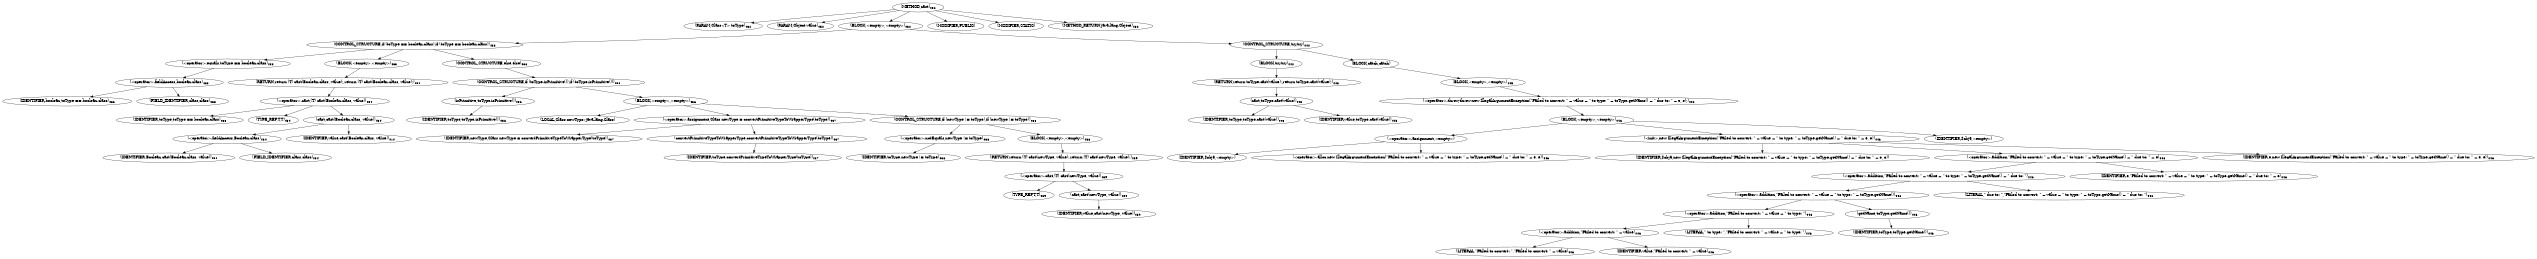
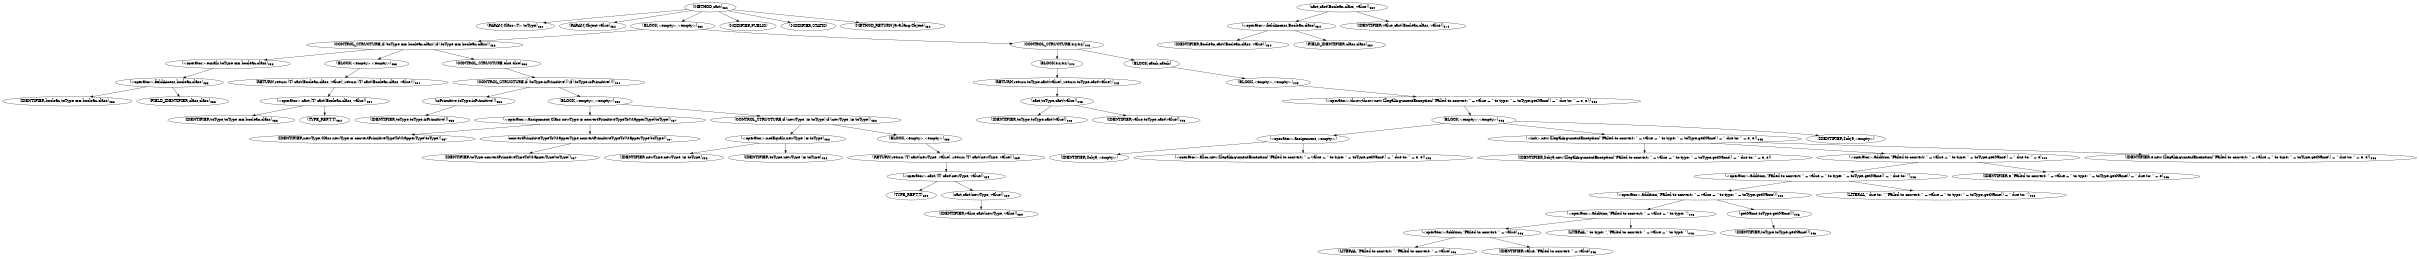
(336, 110) -> none
(578, 120) -> none
none -> (664, 158)
